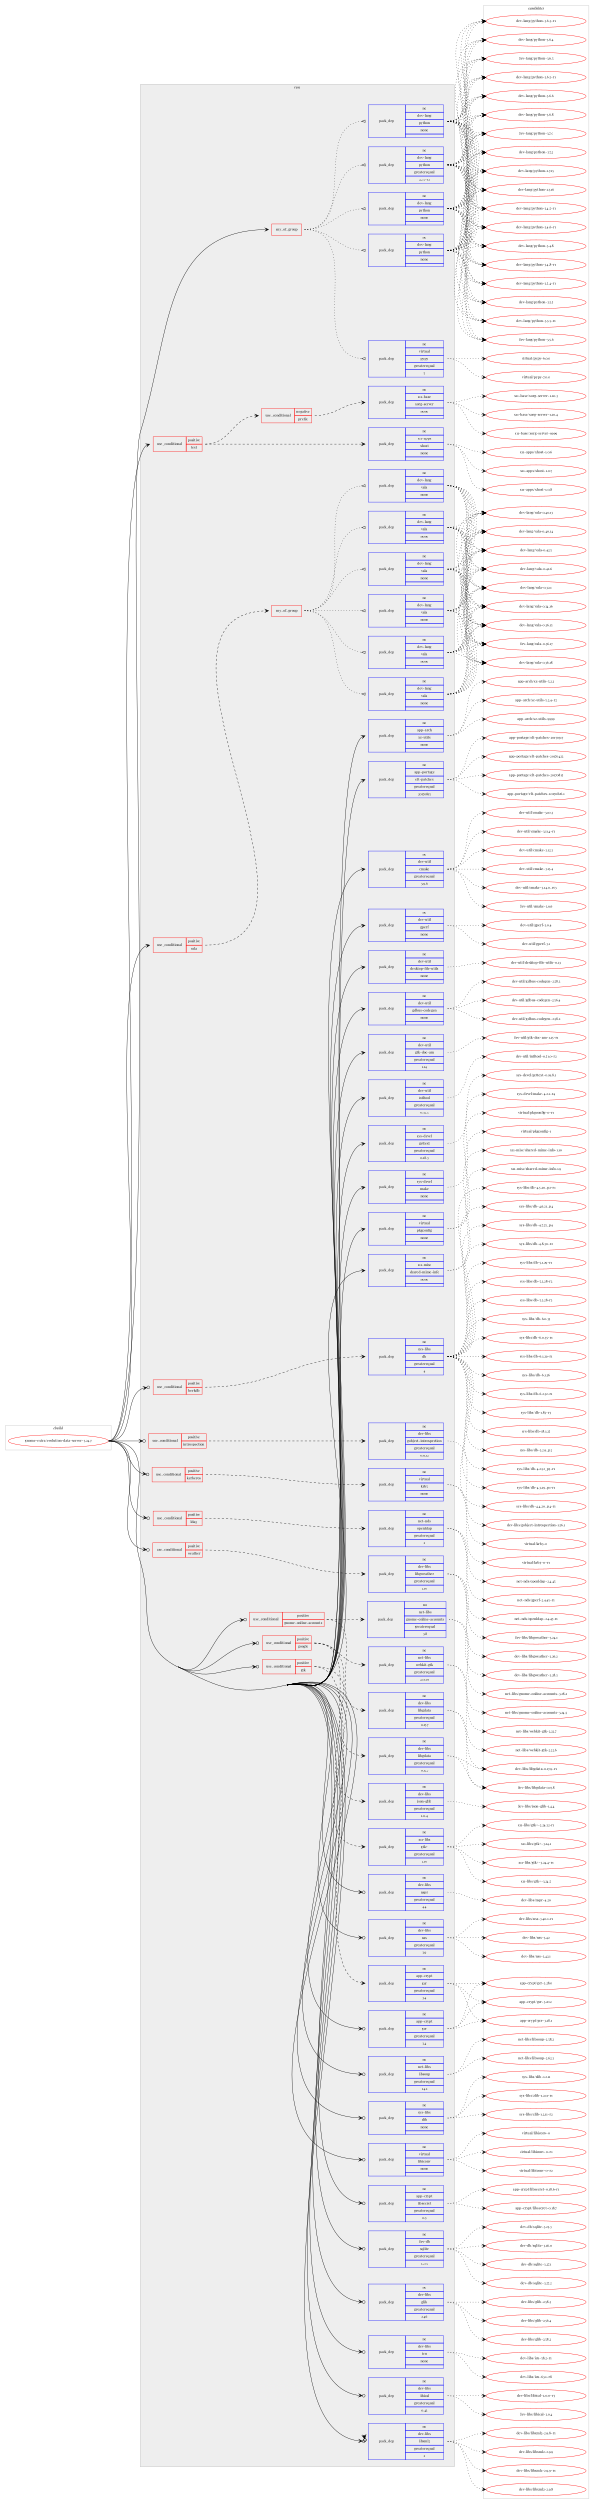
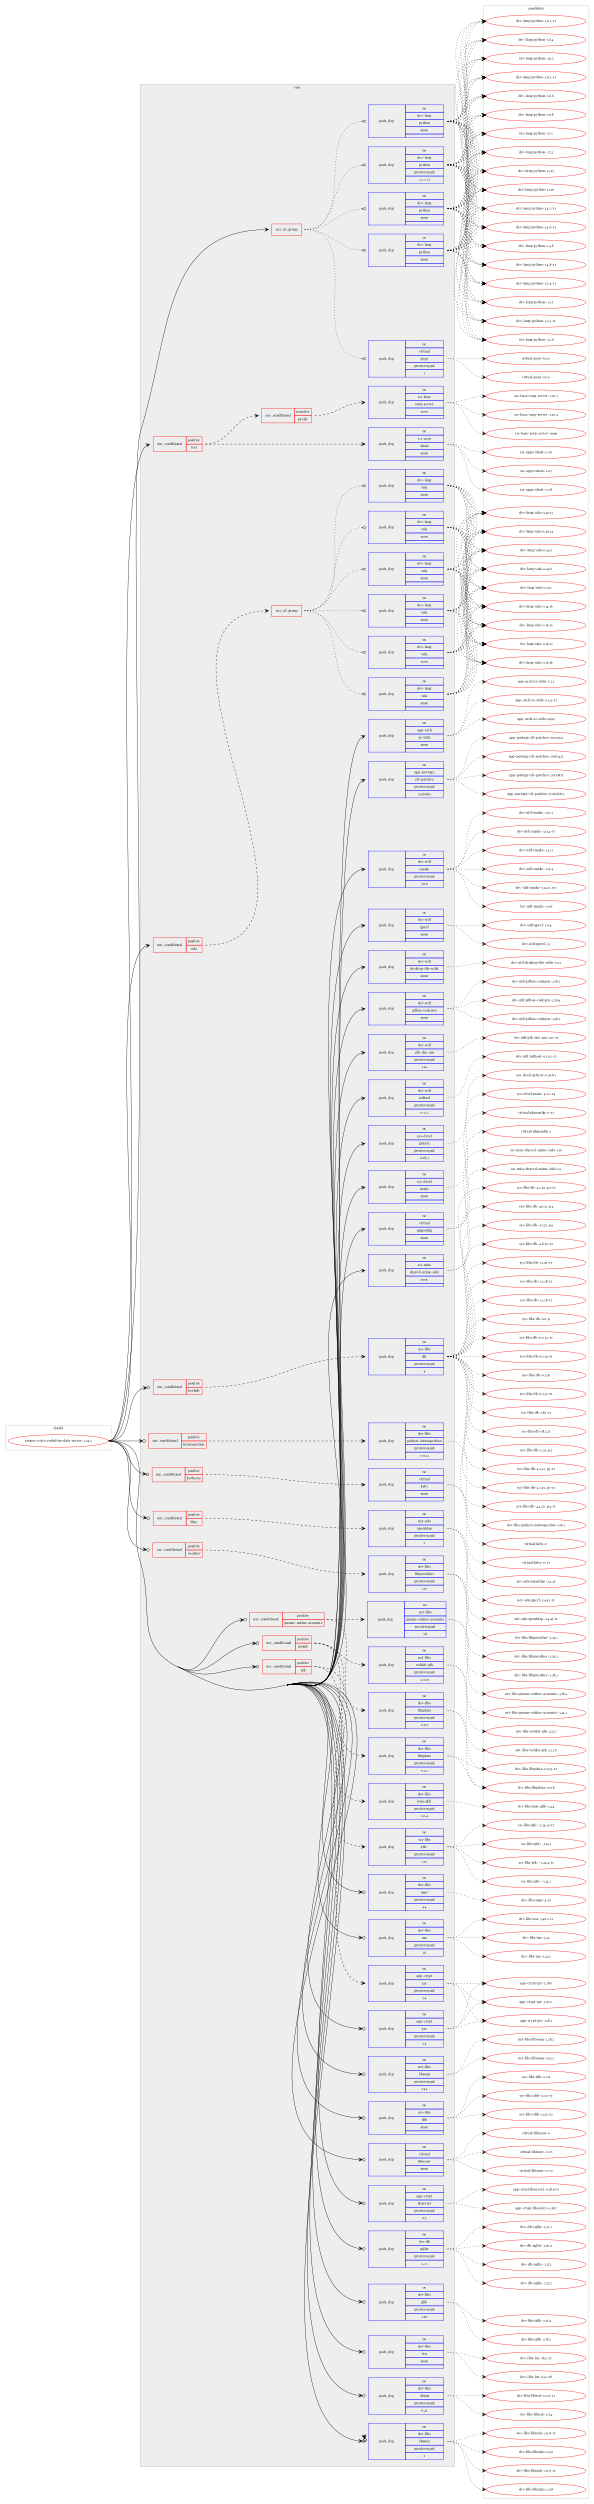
(536, 2302) -> none
